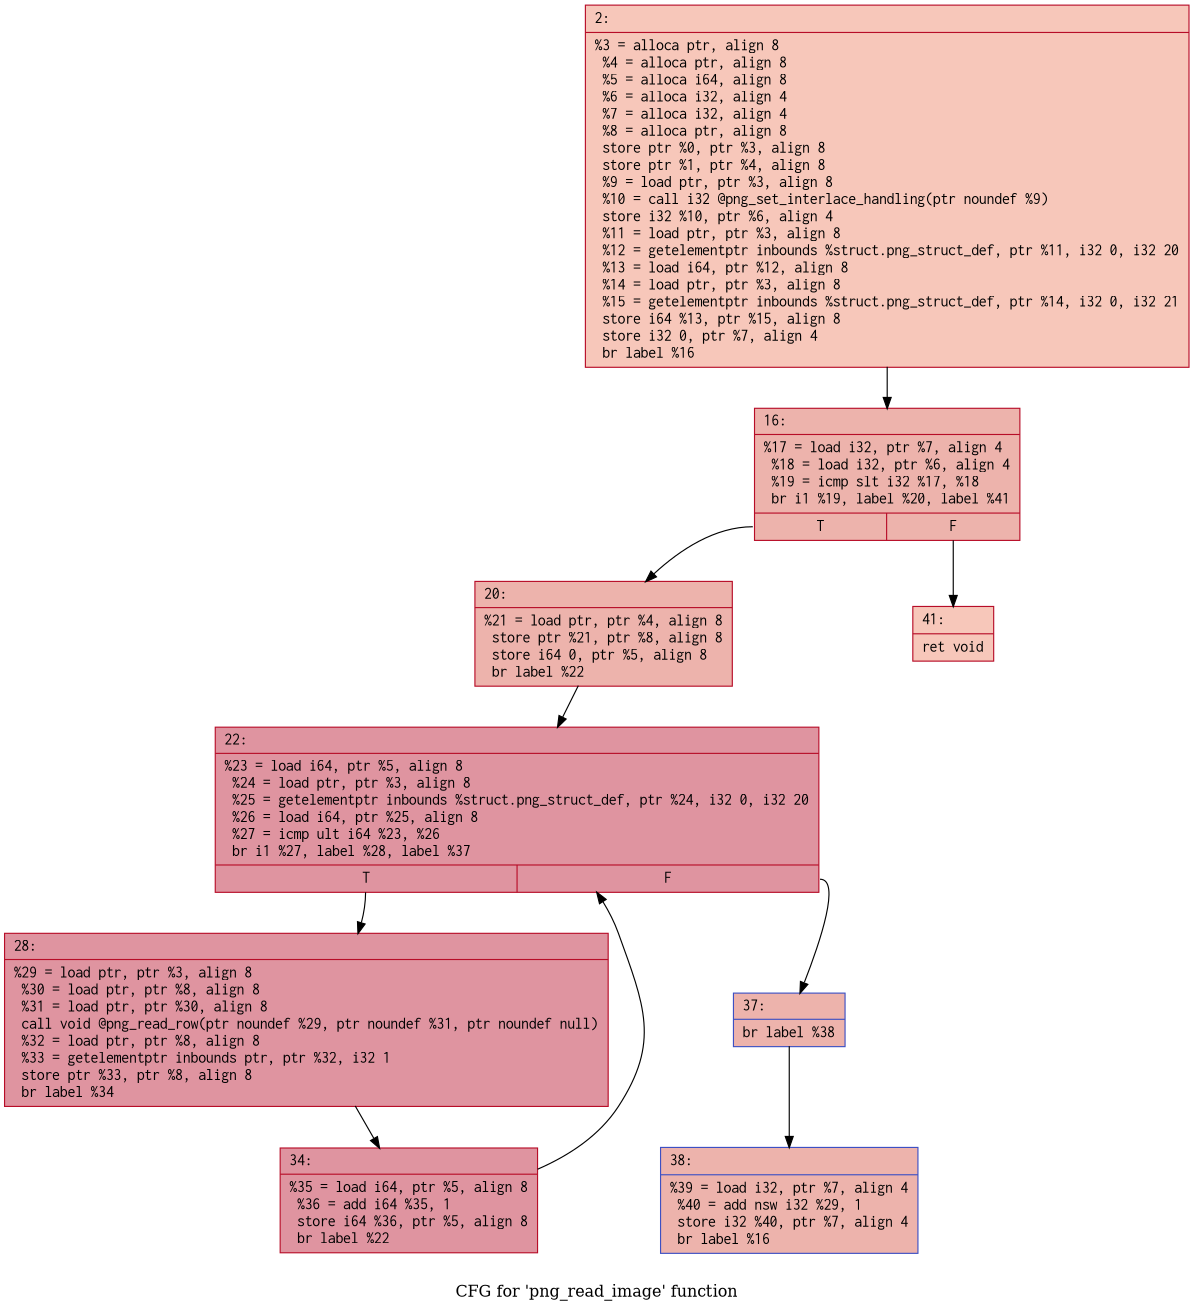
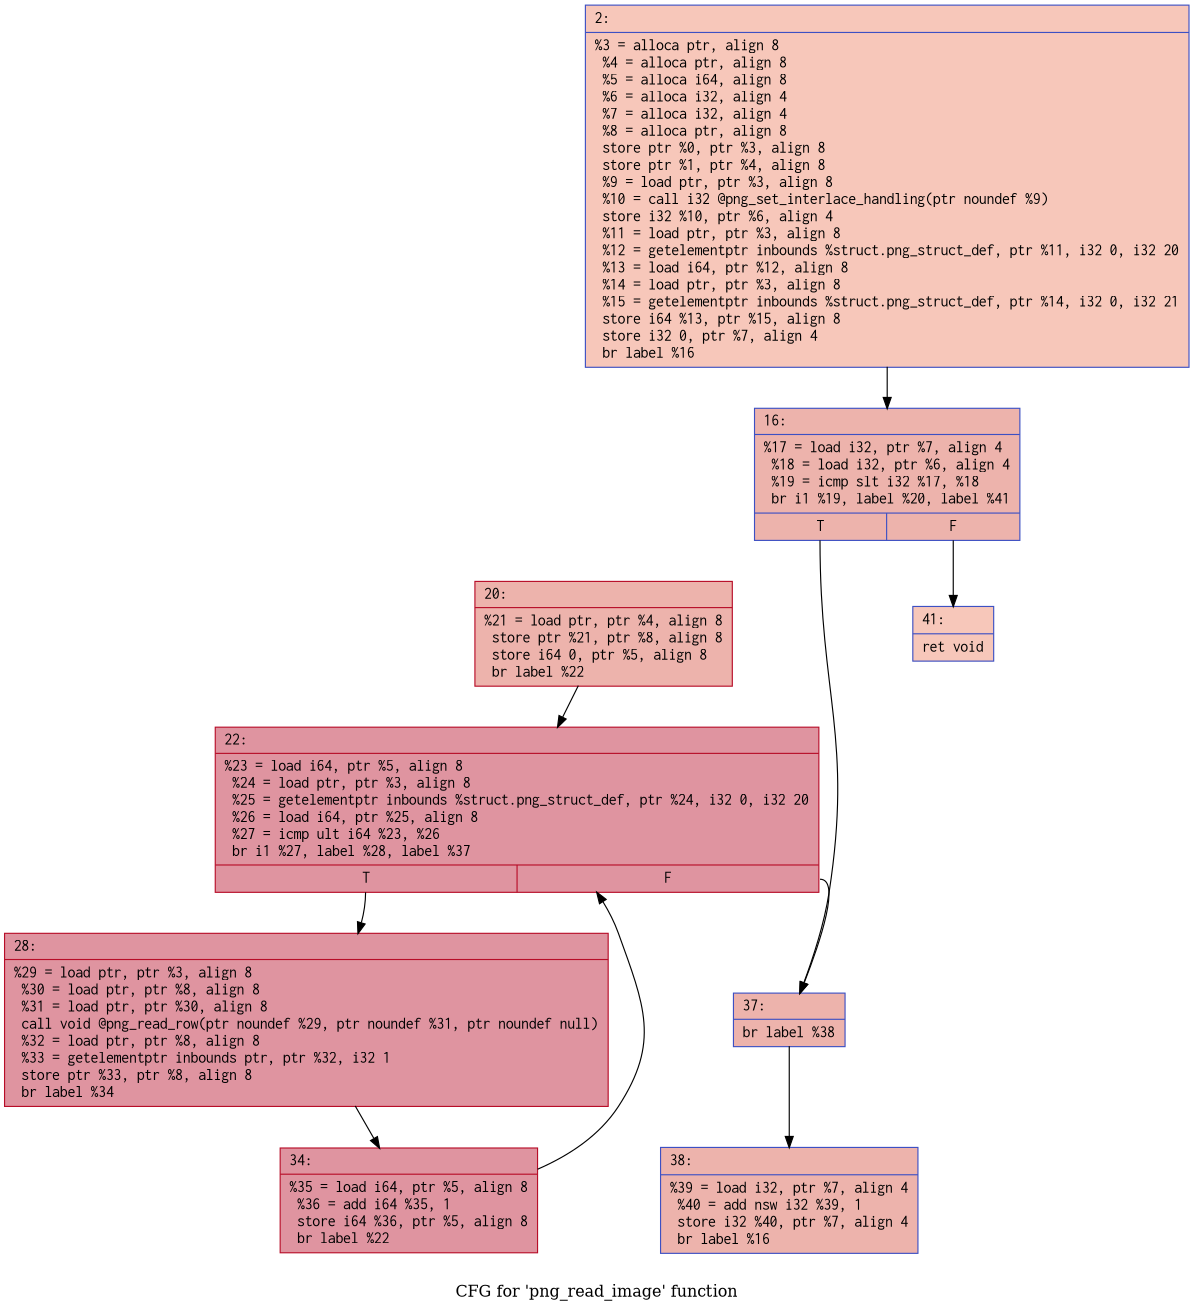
(887, 186) -> (887, 186)
(887, 474) -> (887, 474)
(699, 541) -> (837, 763)
(953, 634) -> (953, 634)
(766, 1205) -> (766, 1205)
